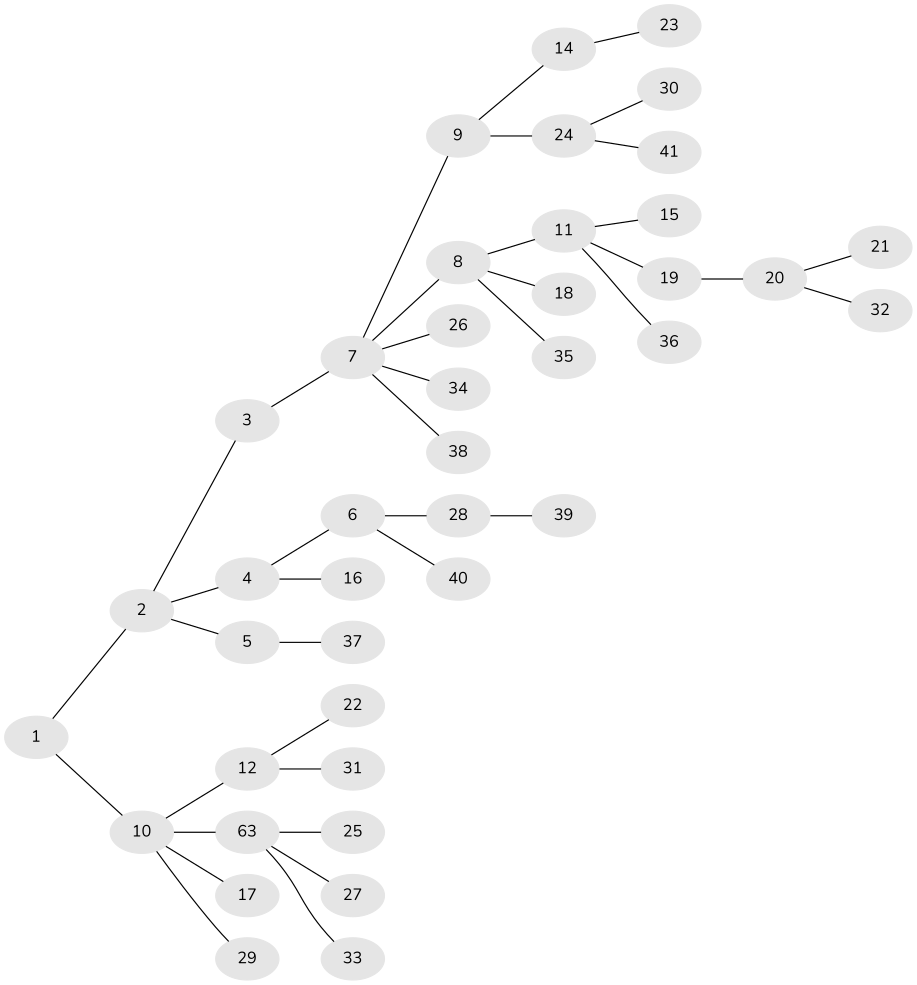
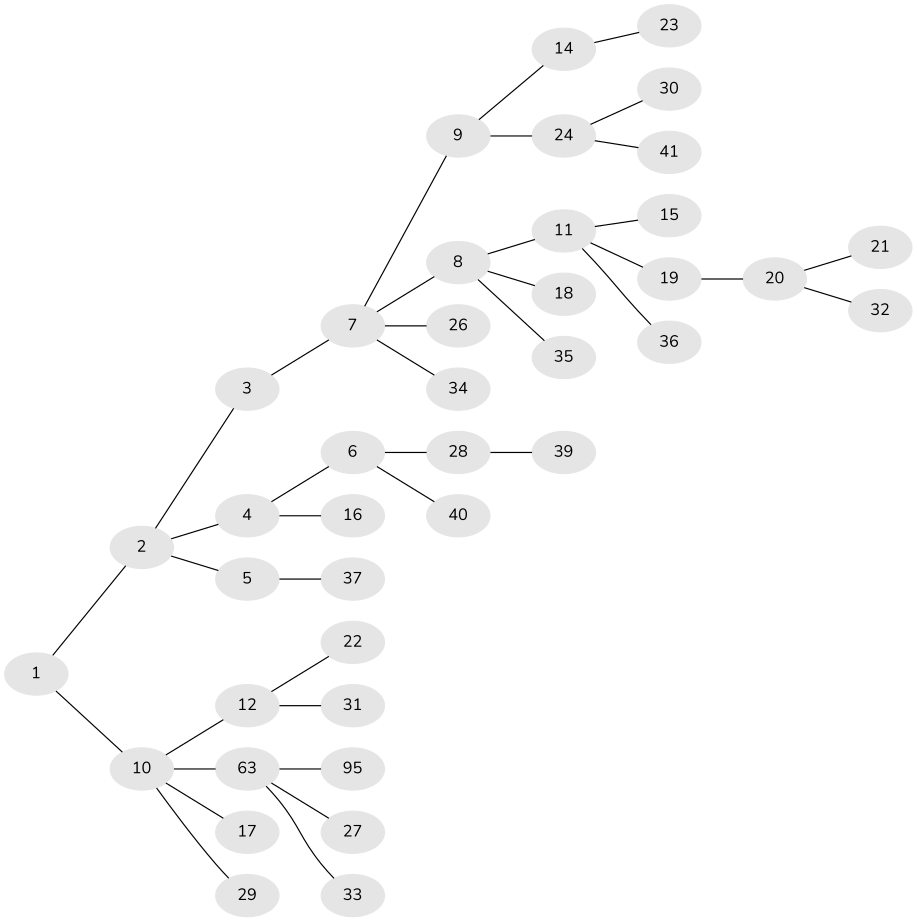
(458, 452) -> none
(353, 832) -> (353, 769)
